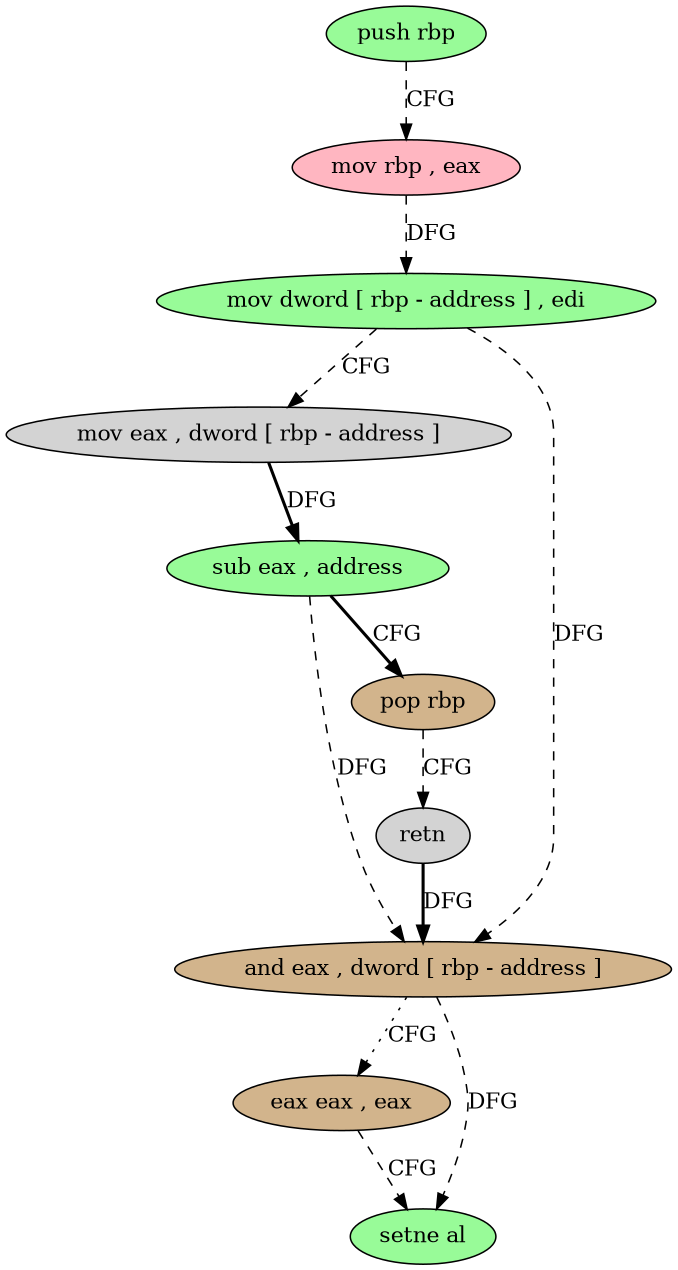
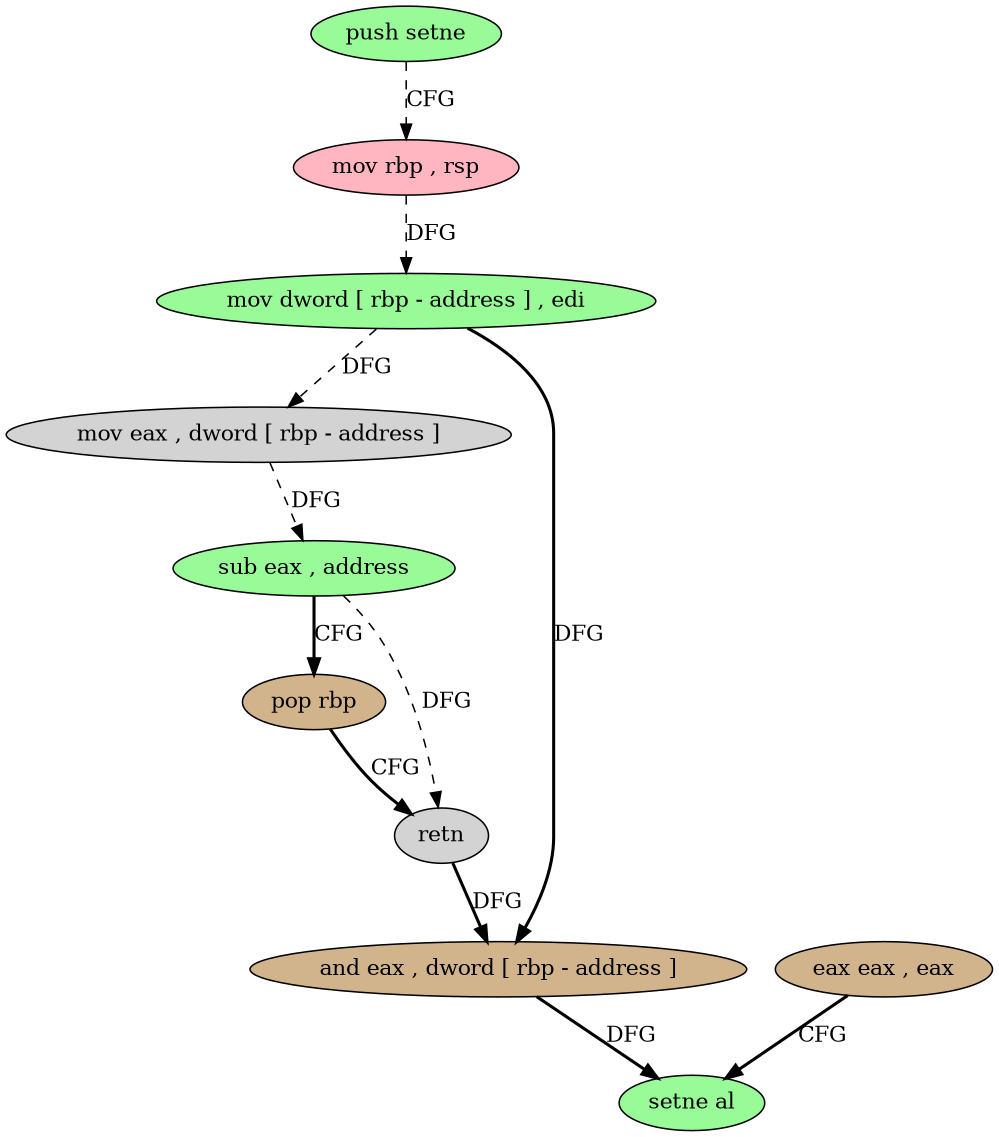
(406, 34) -> (406, 34)
(406, 167) -> (406, 167)
(366, 368) -> (367, 368)
(281, 494) -> (283, 494)
(554, 625) -> (554, 612)
(423, 761) -> (361, 770)
(334, 768) -> (405, 686)
(386, 1030) -> none
(468, 1095) -> (591, 1033)
(379, 1164) -> (793, 1032)
